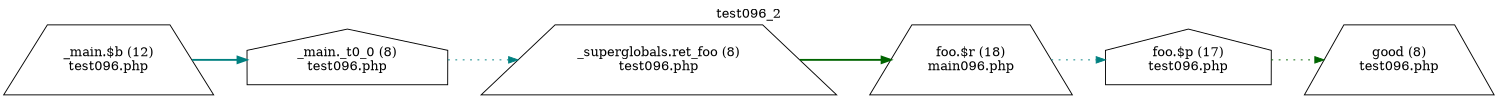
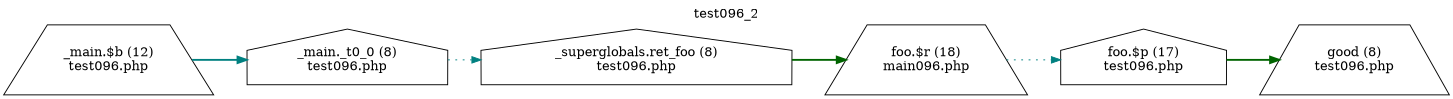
(659, 60) -> (636, 60)
(1293, 60) -> (1248, 60)
